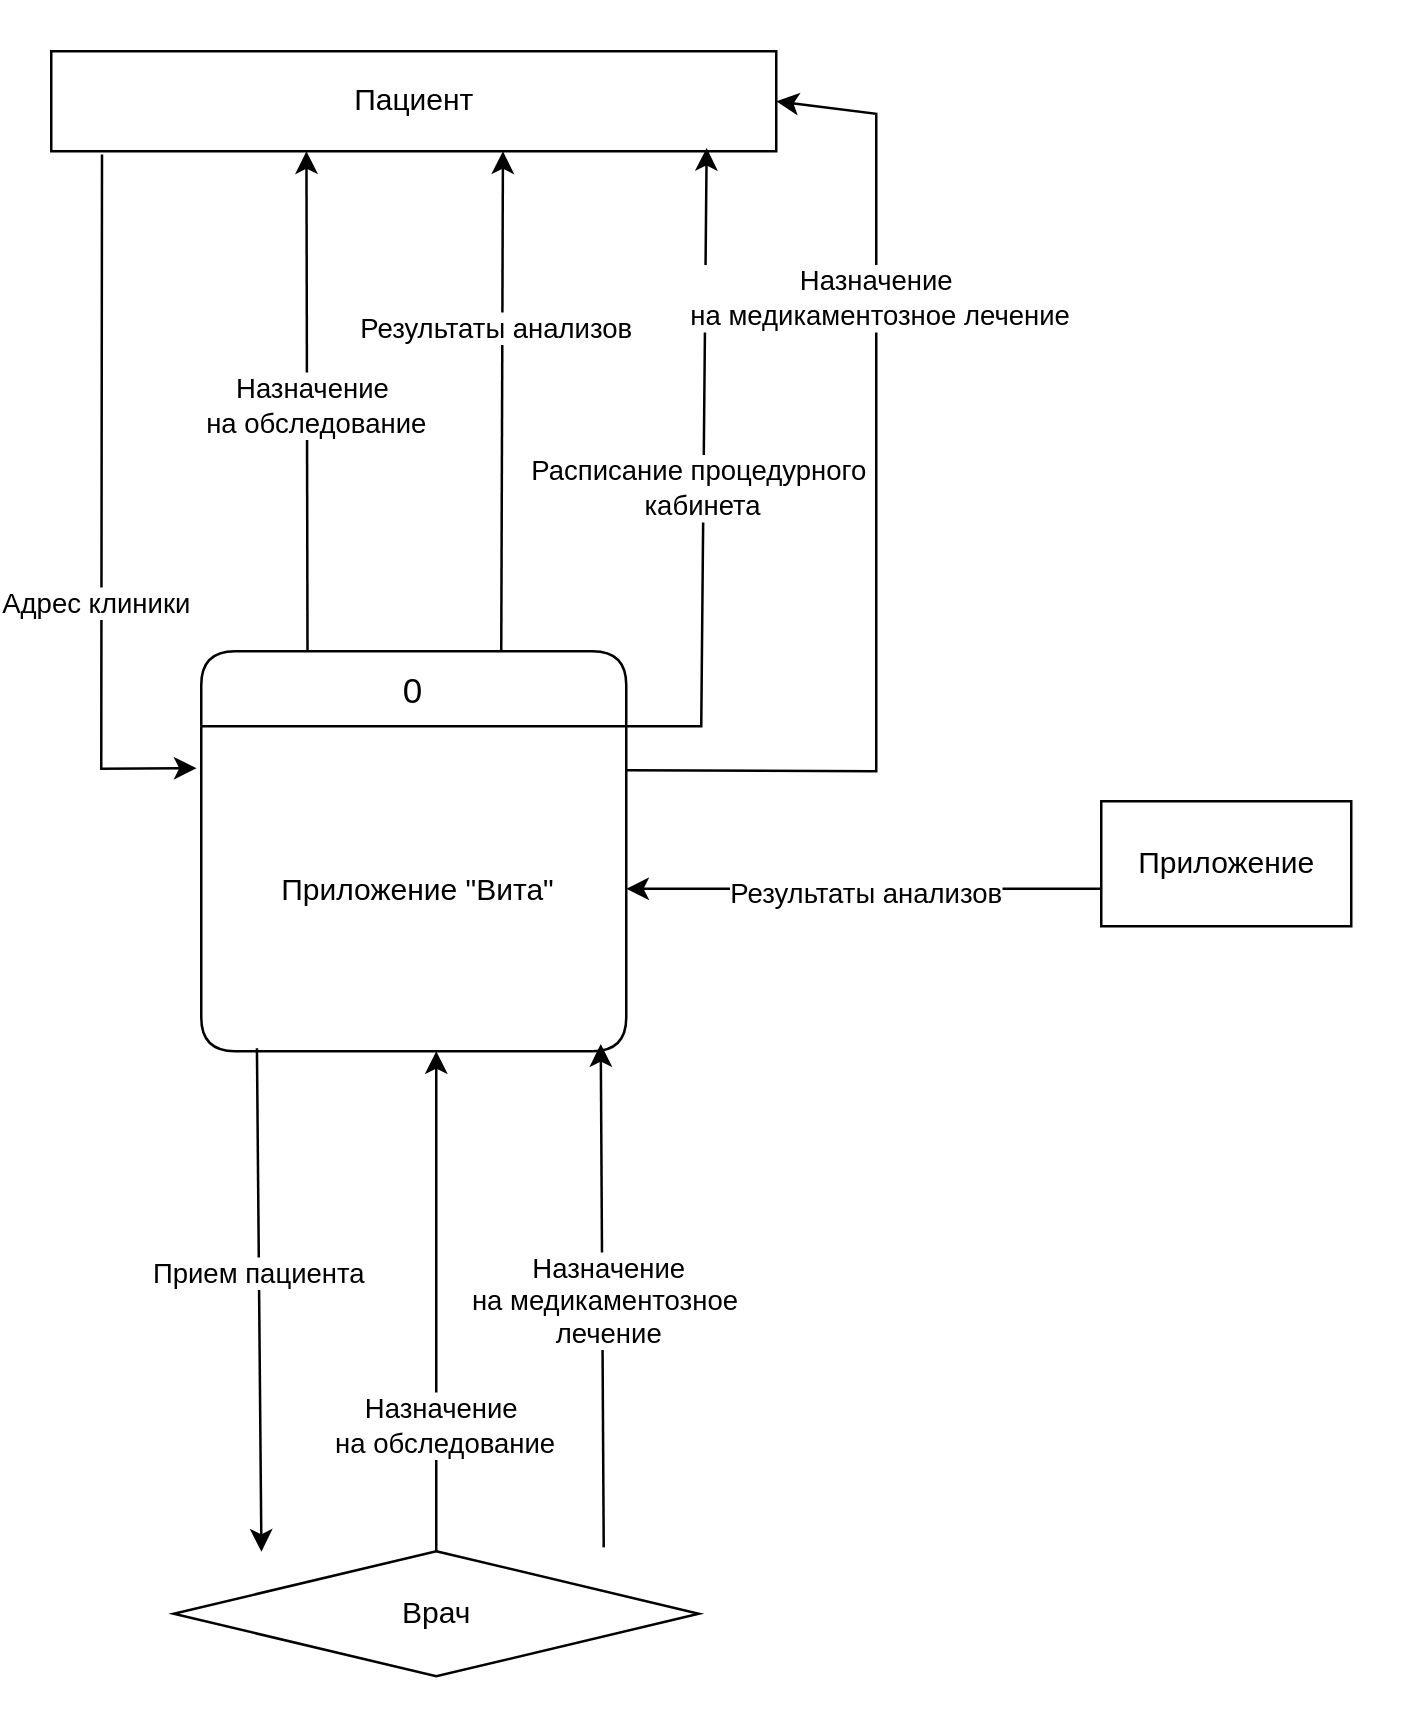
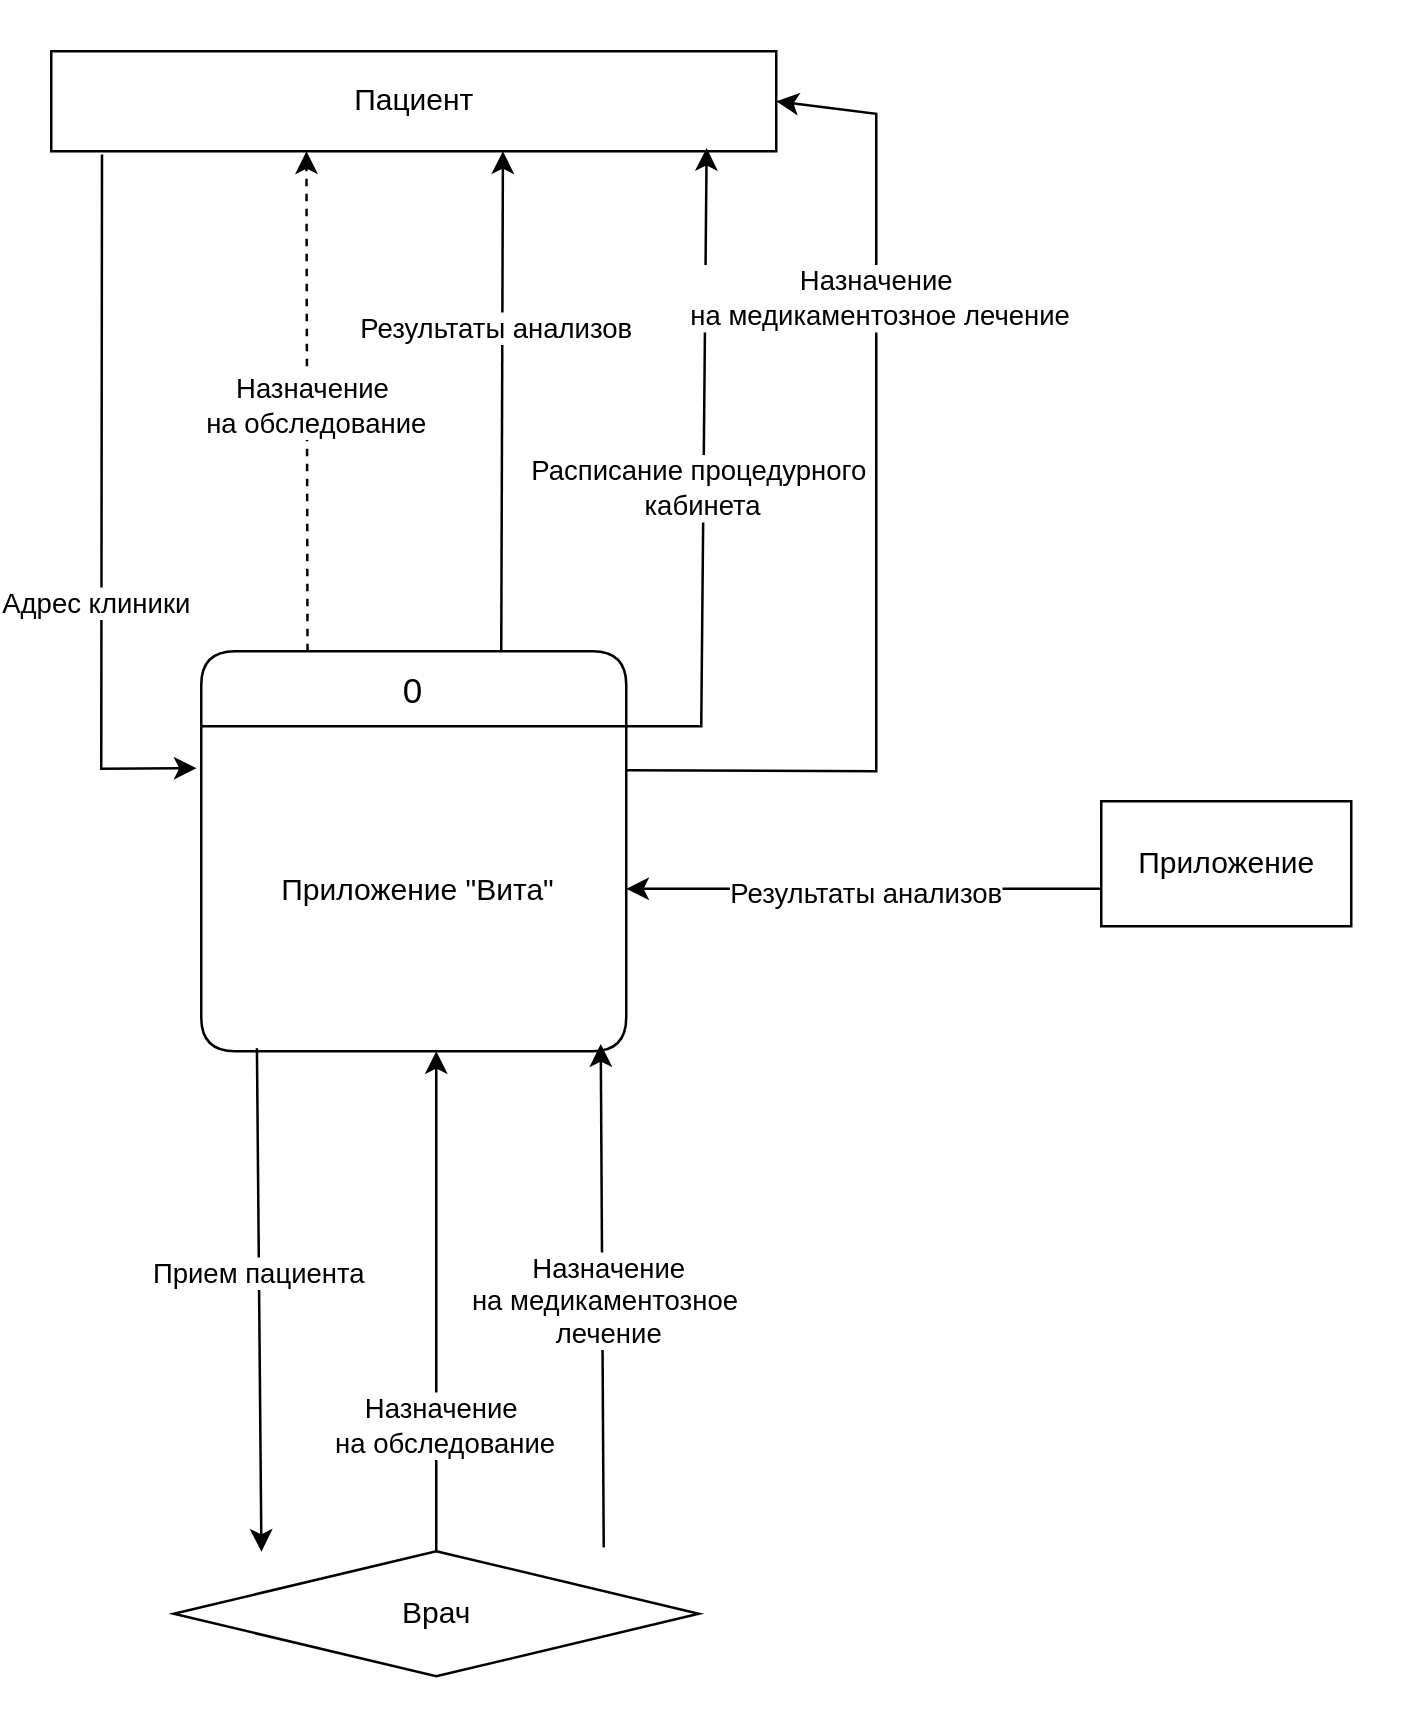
(307, 544) -> (307, 544)
